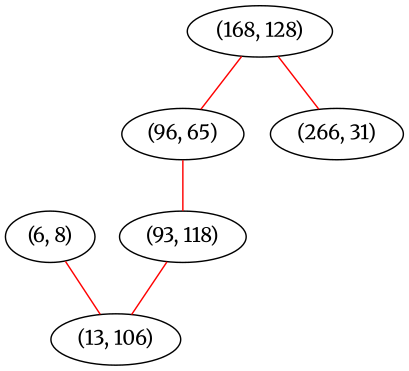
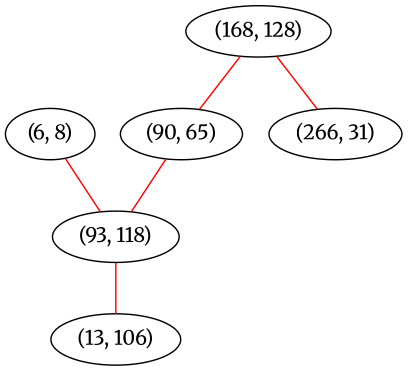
(183, 134) -> (181, 134)
(83, 288) -> (83, 185)
